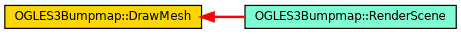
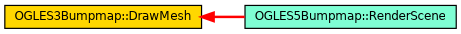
(351, 17) -> (351, 17)
